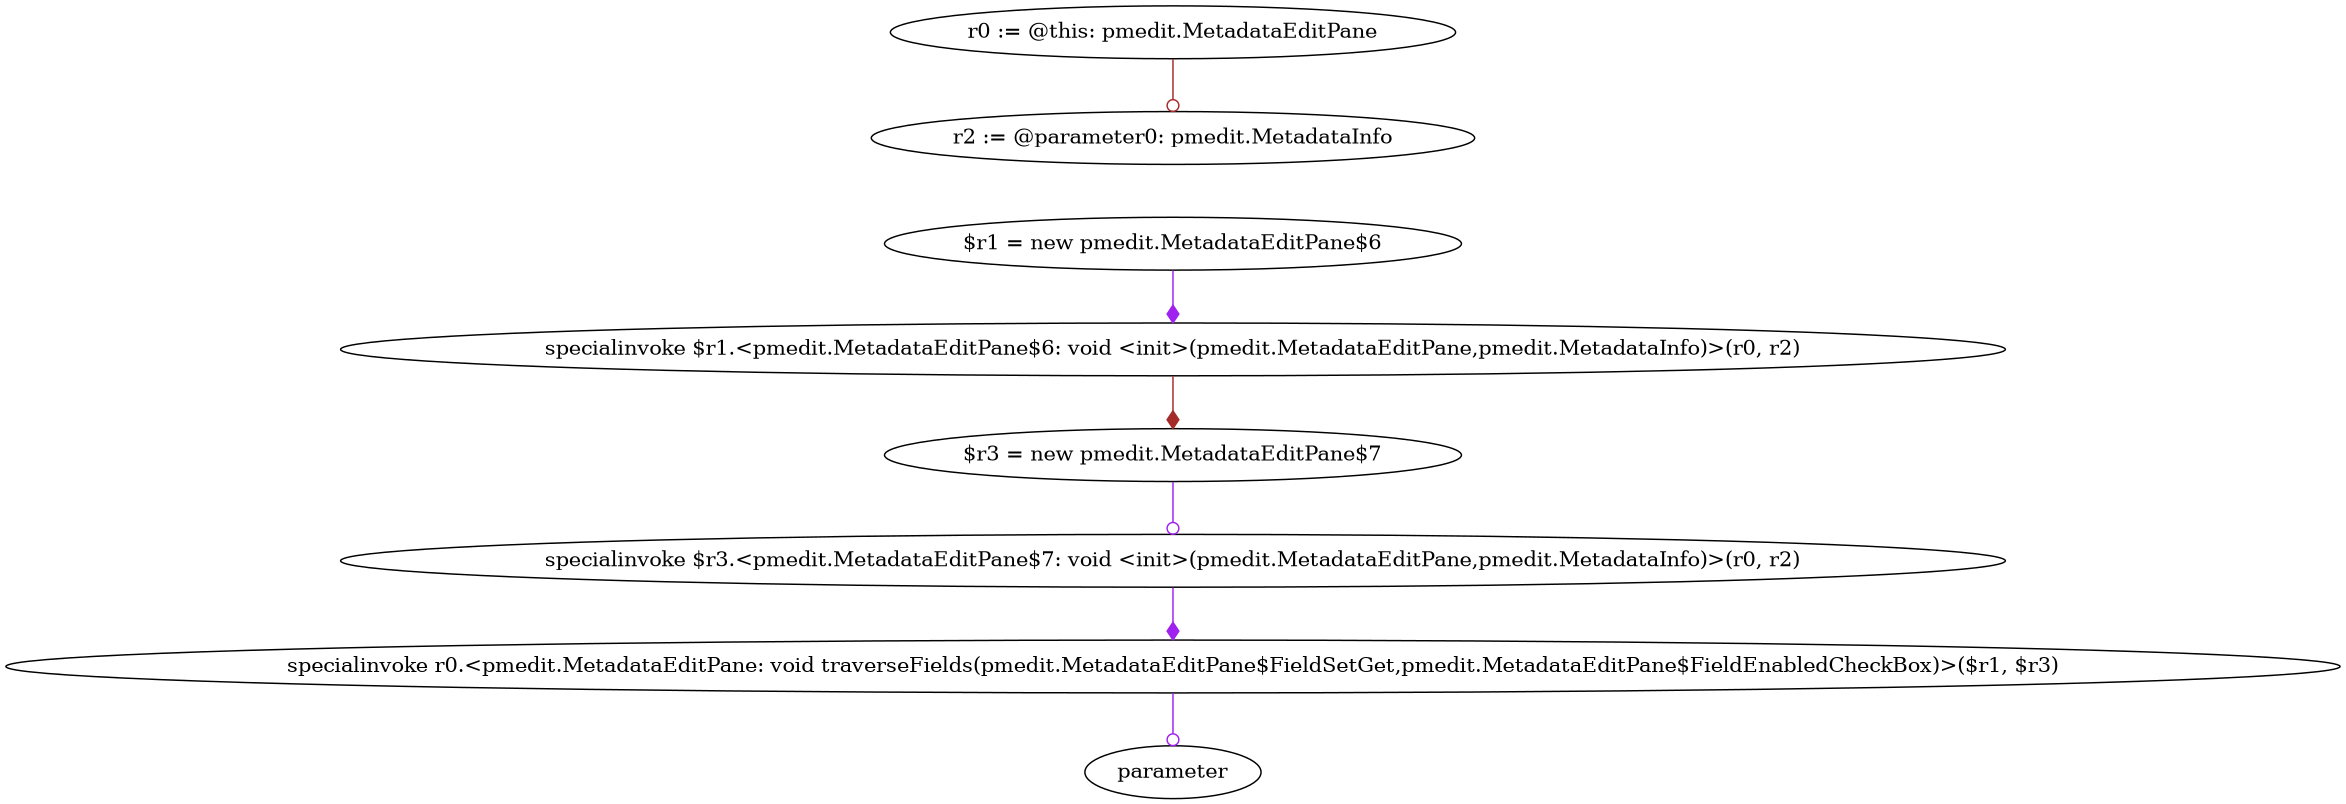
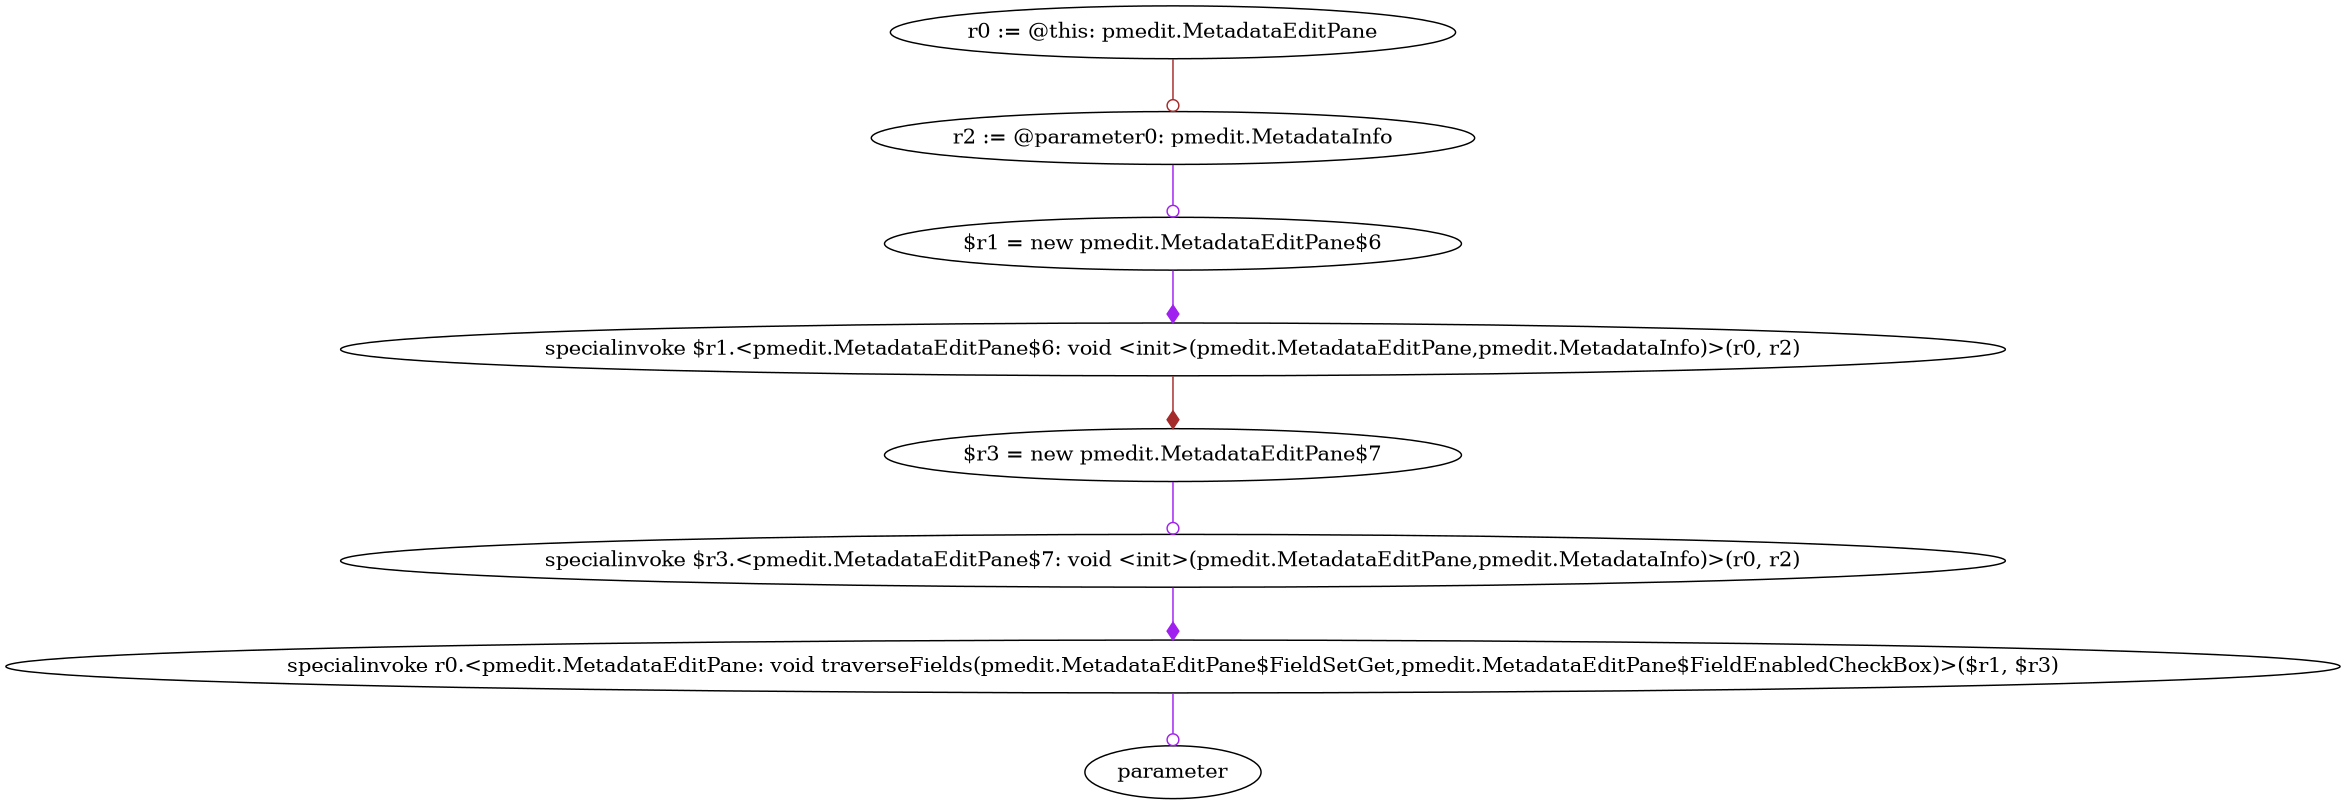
none -> (1173, 185)
